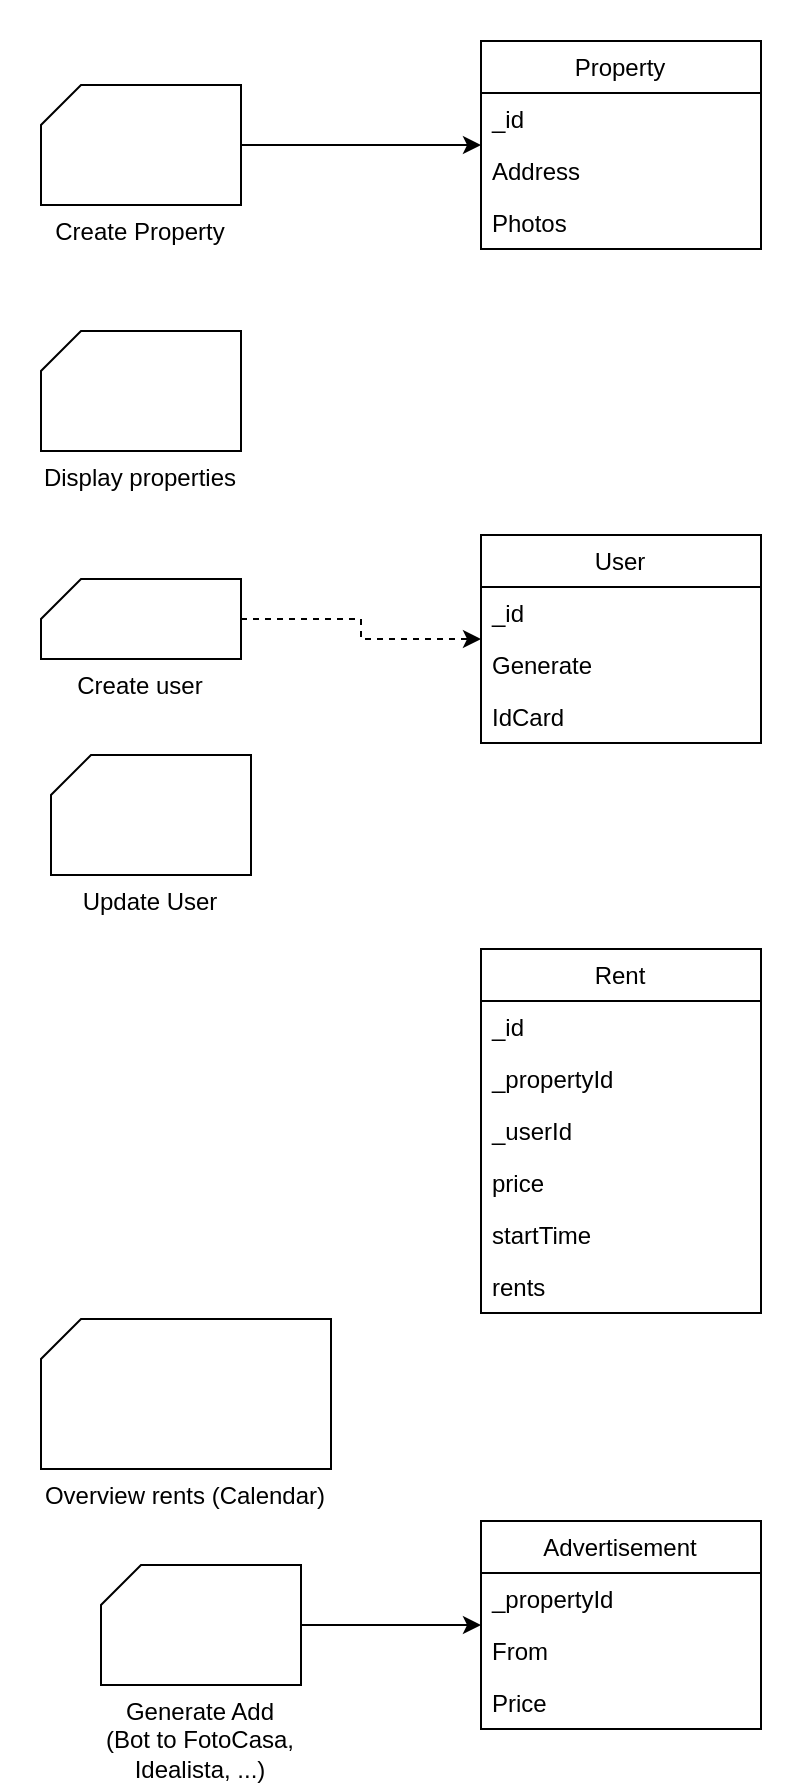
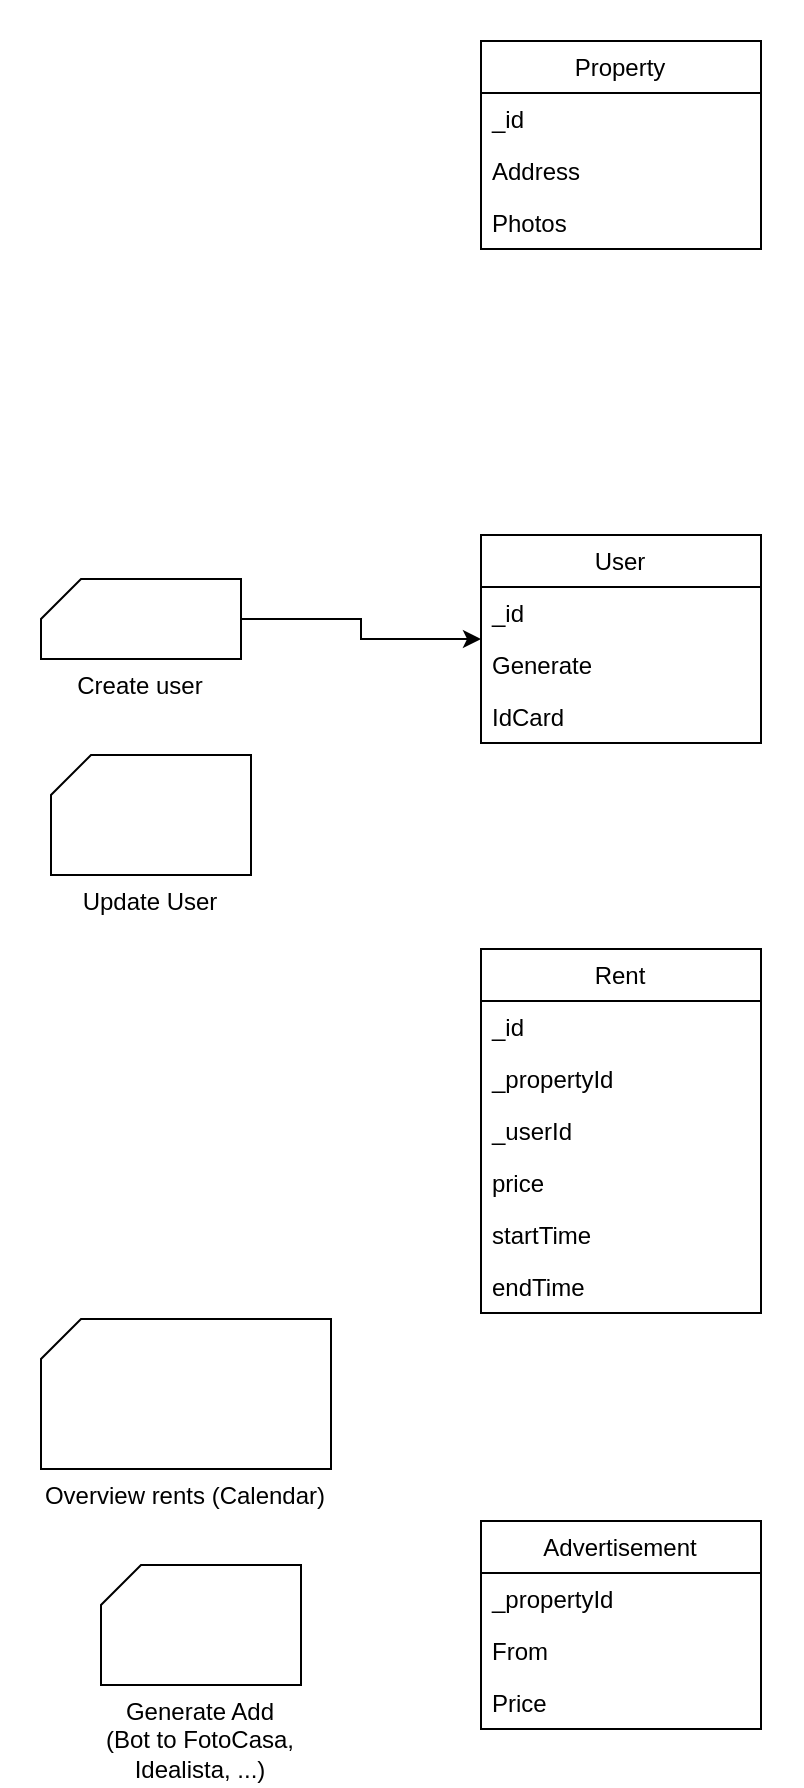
(141, 145) -> none
(354, 145) -> none
(141, 391) -> none
(361, 621) -> (361, 621)
(526, 1288) -> (536, 1288)
(384, 1625) -> none
